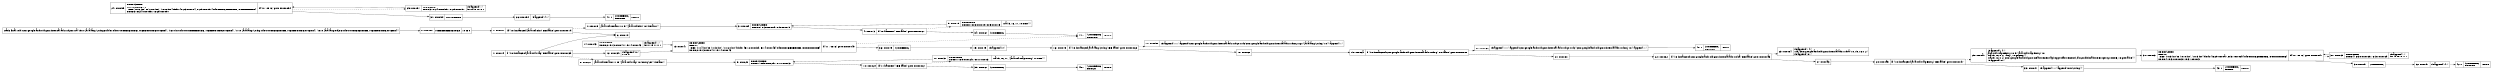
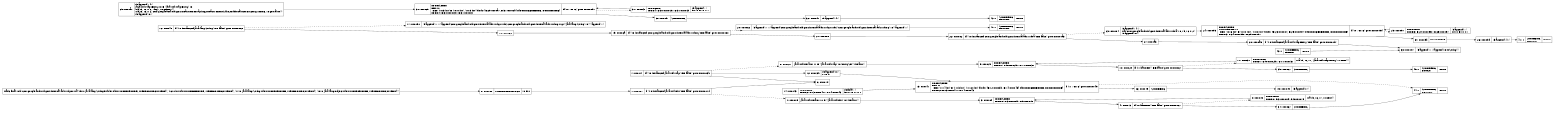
none -> (1198, 31)
(652, 43) -> (850, 90)
(1028, 48) -> none
(1967, 60) -> none
(2149, 68) -> (1354, 51)
